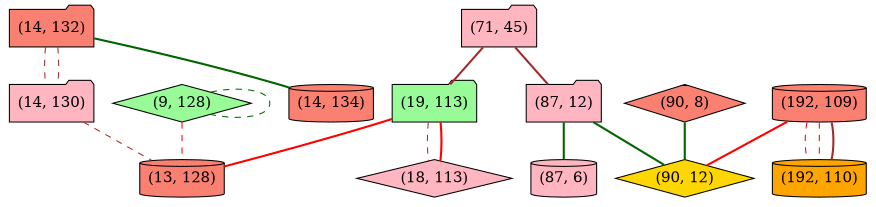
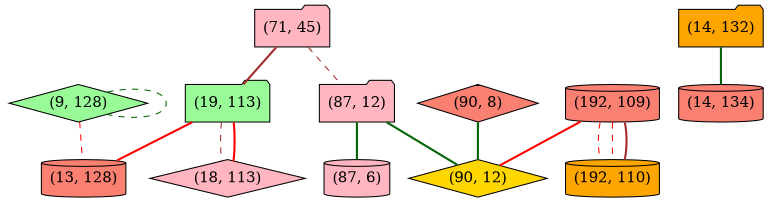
(52, 28) -> (721, 28)
(532, 66) -> (325, 66)
(52, 103) -> none
